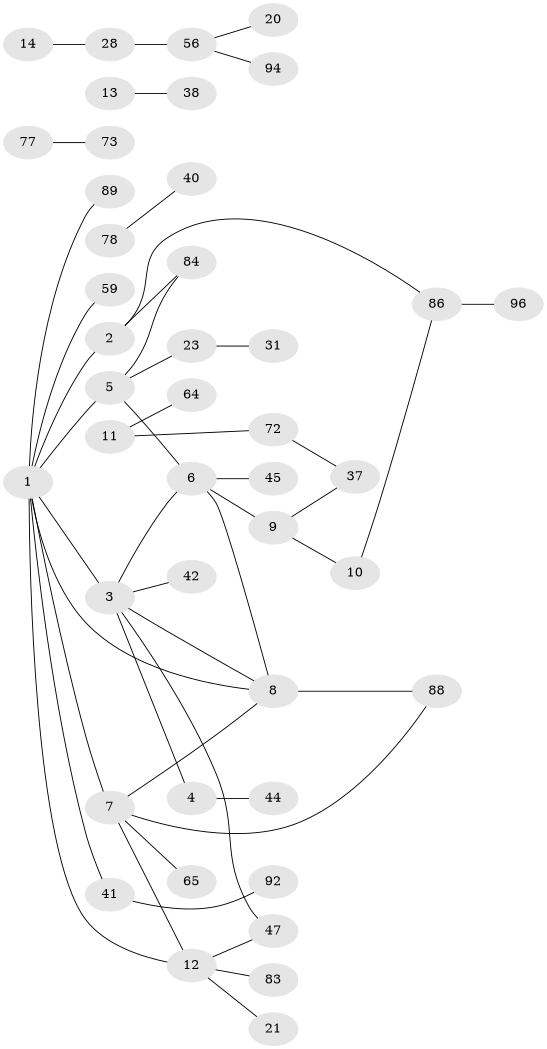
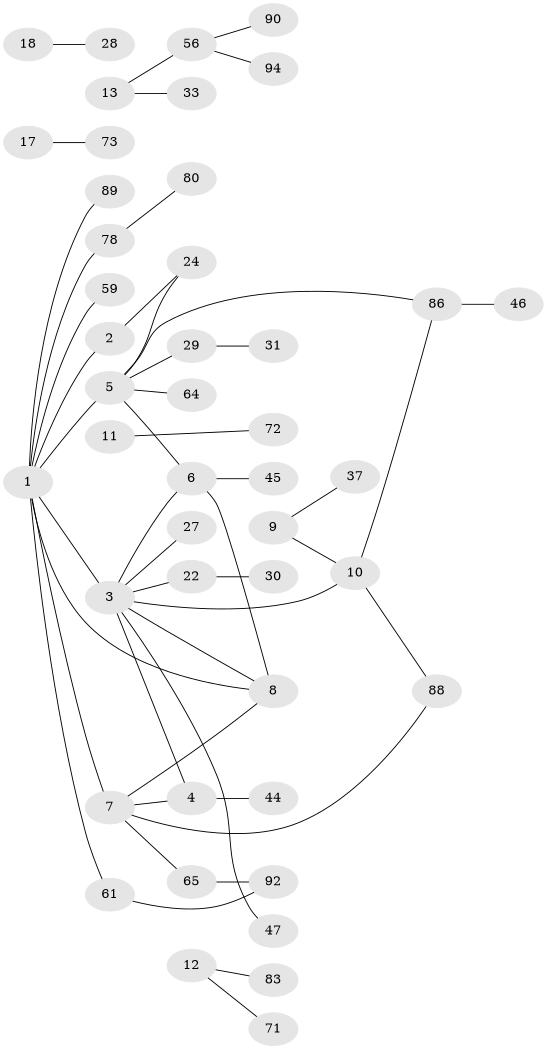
(273, 20) -> (273, 20)
(28, 45) -> (28, 45)
(151, 45) -> (151, 69)
(192, 94) -> (192, 94)
(28, 143) -> (28, 143)
(192, 179) -> (192, 179)
(250, 220) -> (254, 296)
(192, 263) -> (192, 263)
(519, 304) -> (519, 304)
(192, 346) -> (192, 346)
(151, 416) -> (151, 391)
(314, 453) -> none
(233, 503) -> none
none -> (192, 528)
(192, 577) -> (192, 577)
none -> (273, 577)
none -> (237, 609)
(355, 691) -> (396, 632)
(44, 759) -> (50, 356)
none -> (232, 882)
(151, 887) -> (151, 803)
(110, 895) -> (110, 895)
(233, 948) -> none
(273, 1029) -> (273, 1029)
